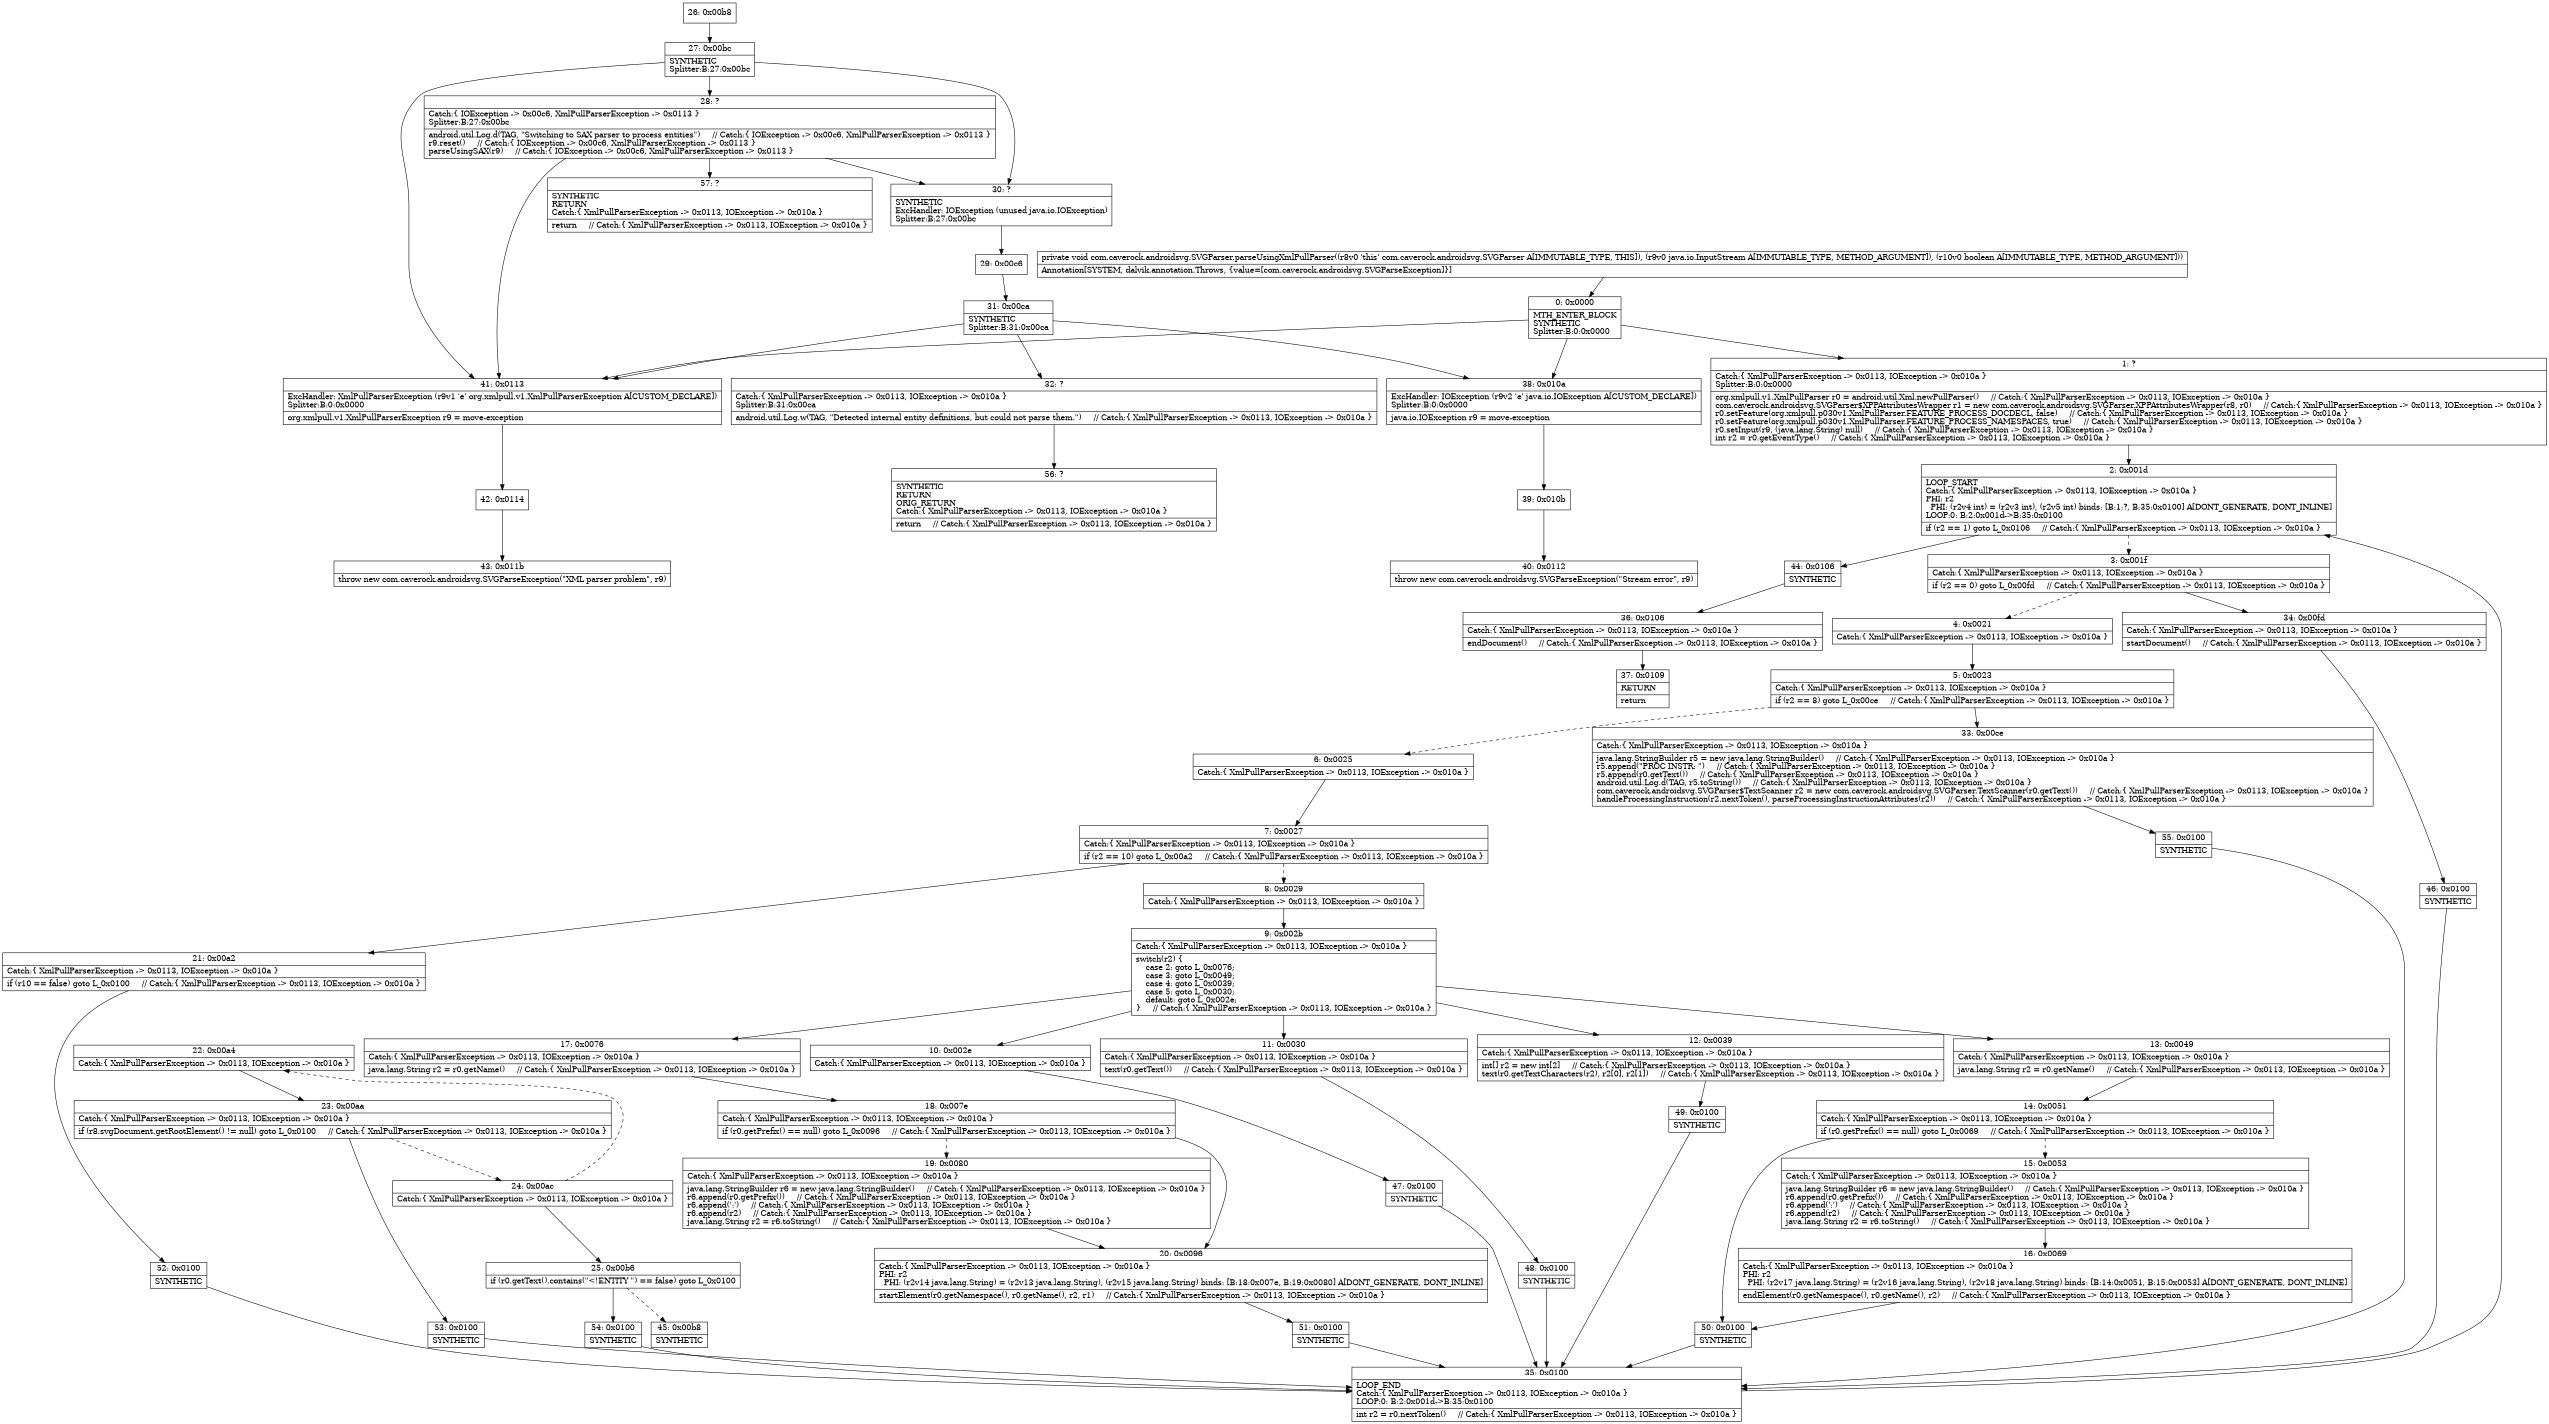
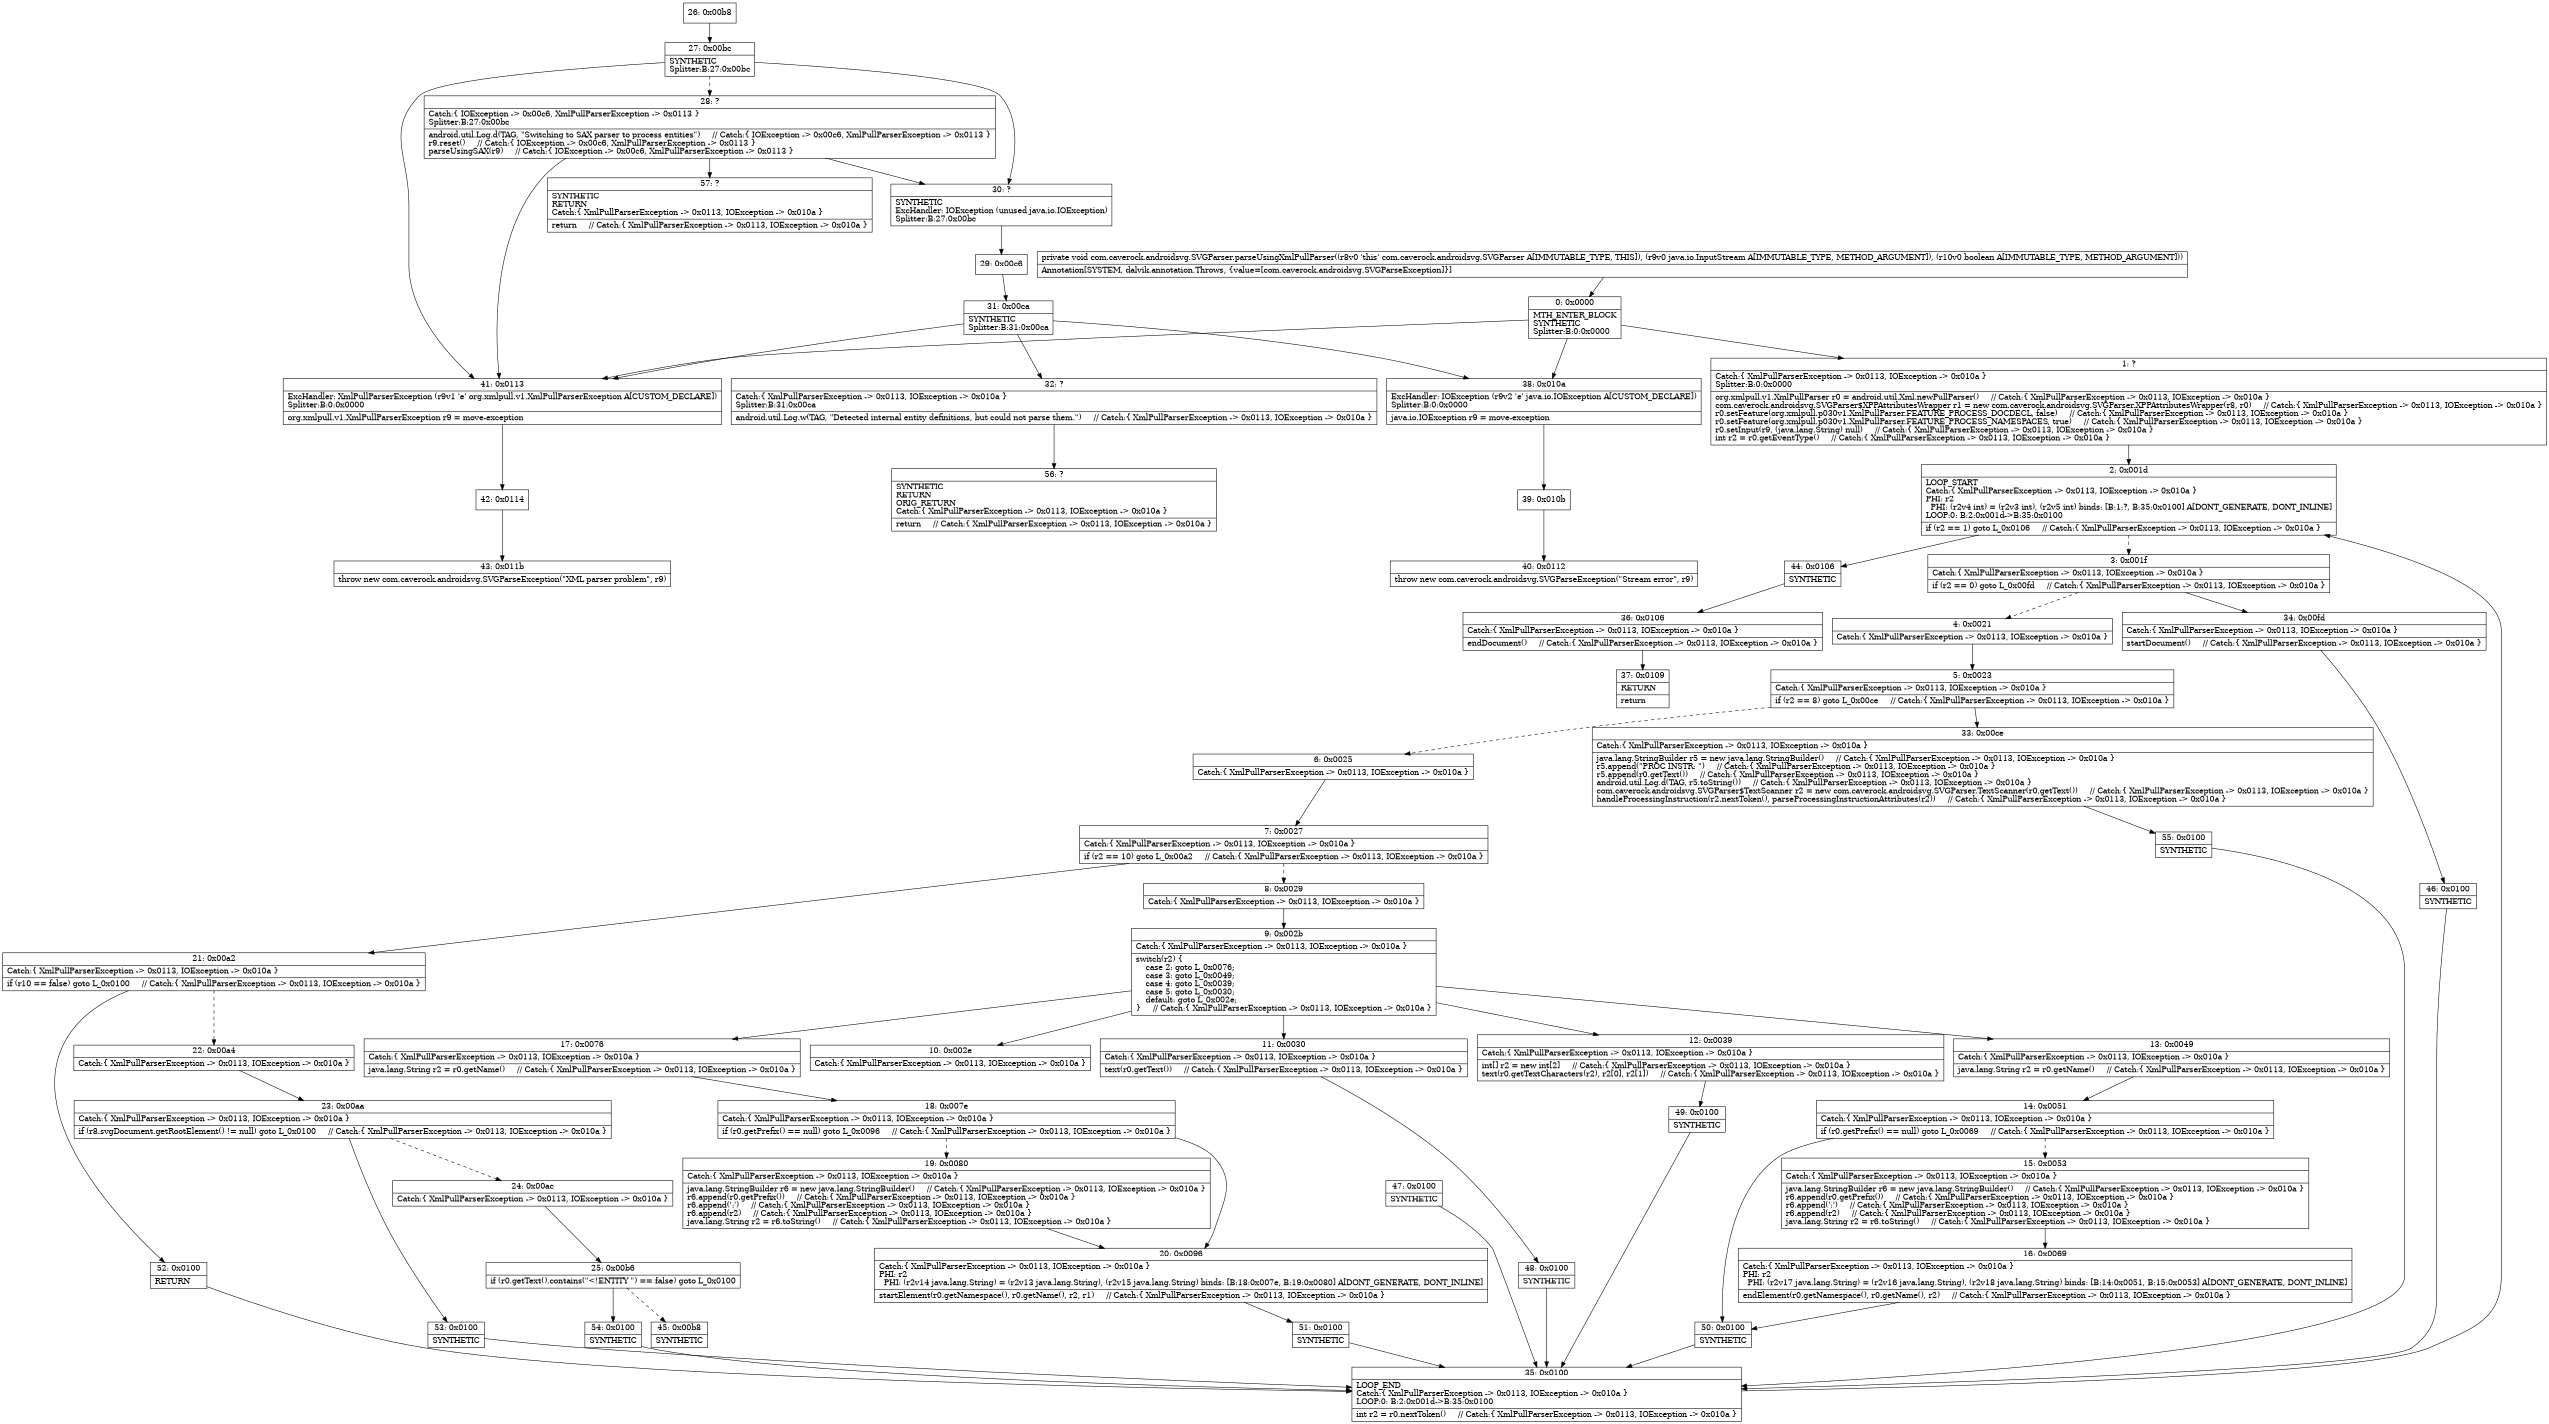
(710, 83) -> (710, 83)
(507, 1085) -> (214, 1015)
(1208, 1109) -> none
(179, 1282) -> (172, 1282)
